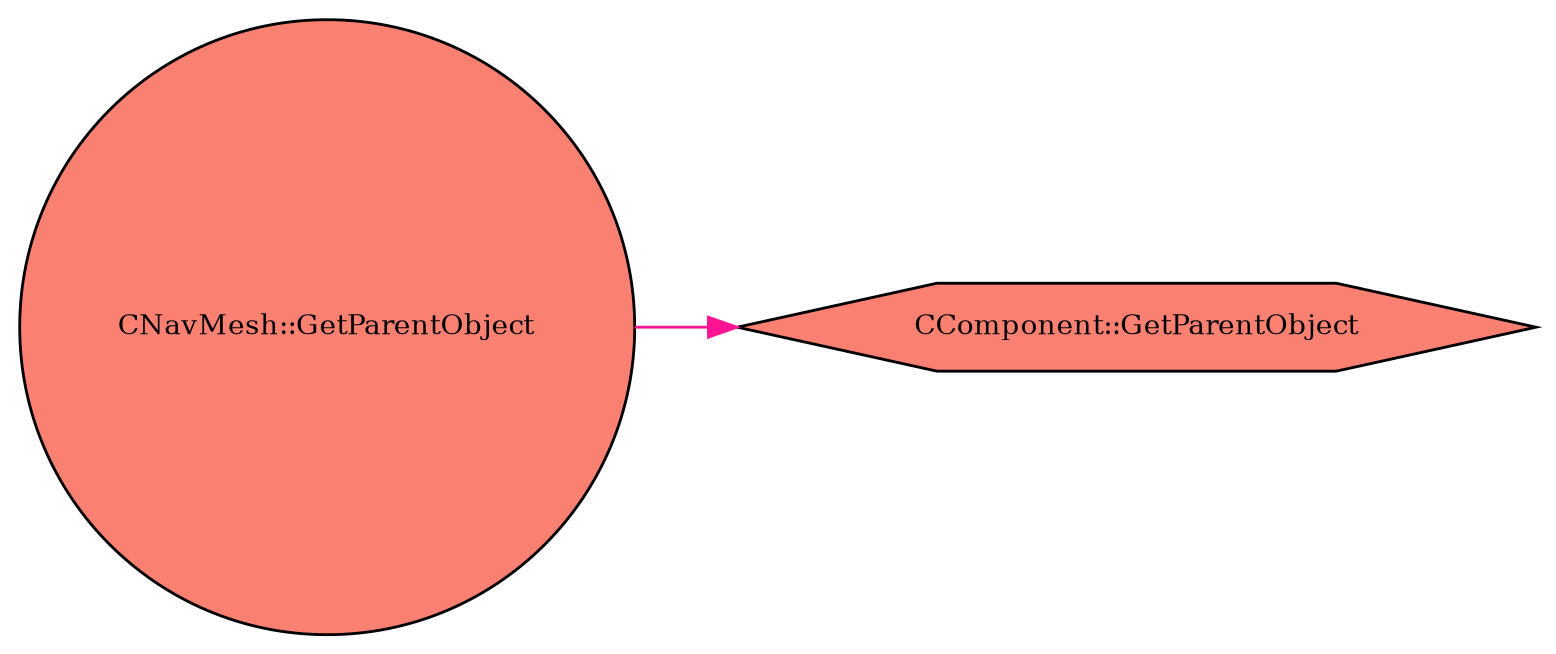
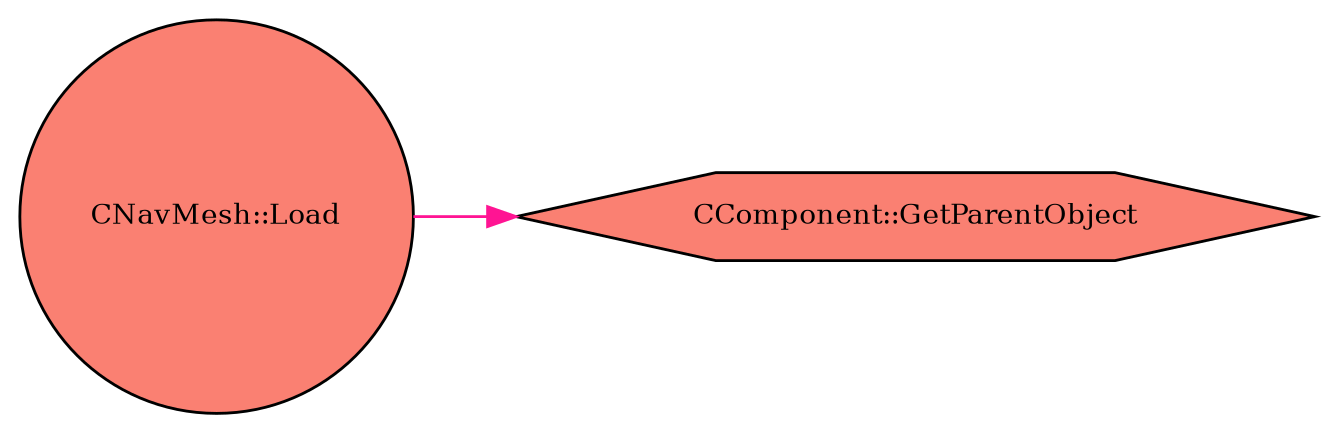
(327, 327) -> (217, 217)
